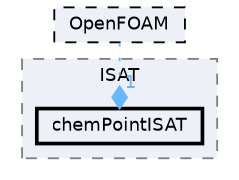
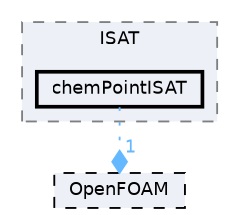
(120, 71) -> (120, 133)
